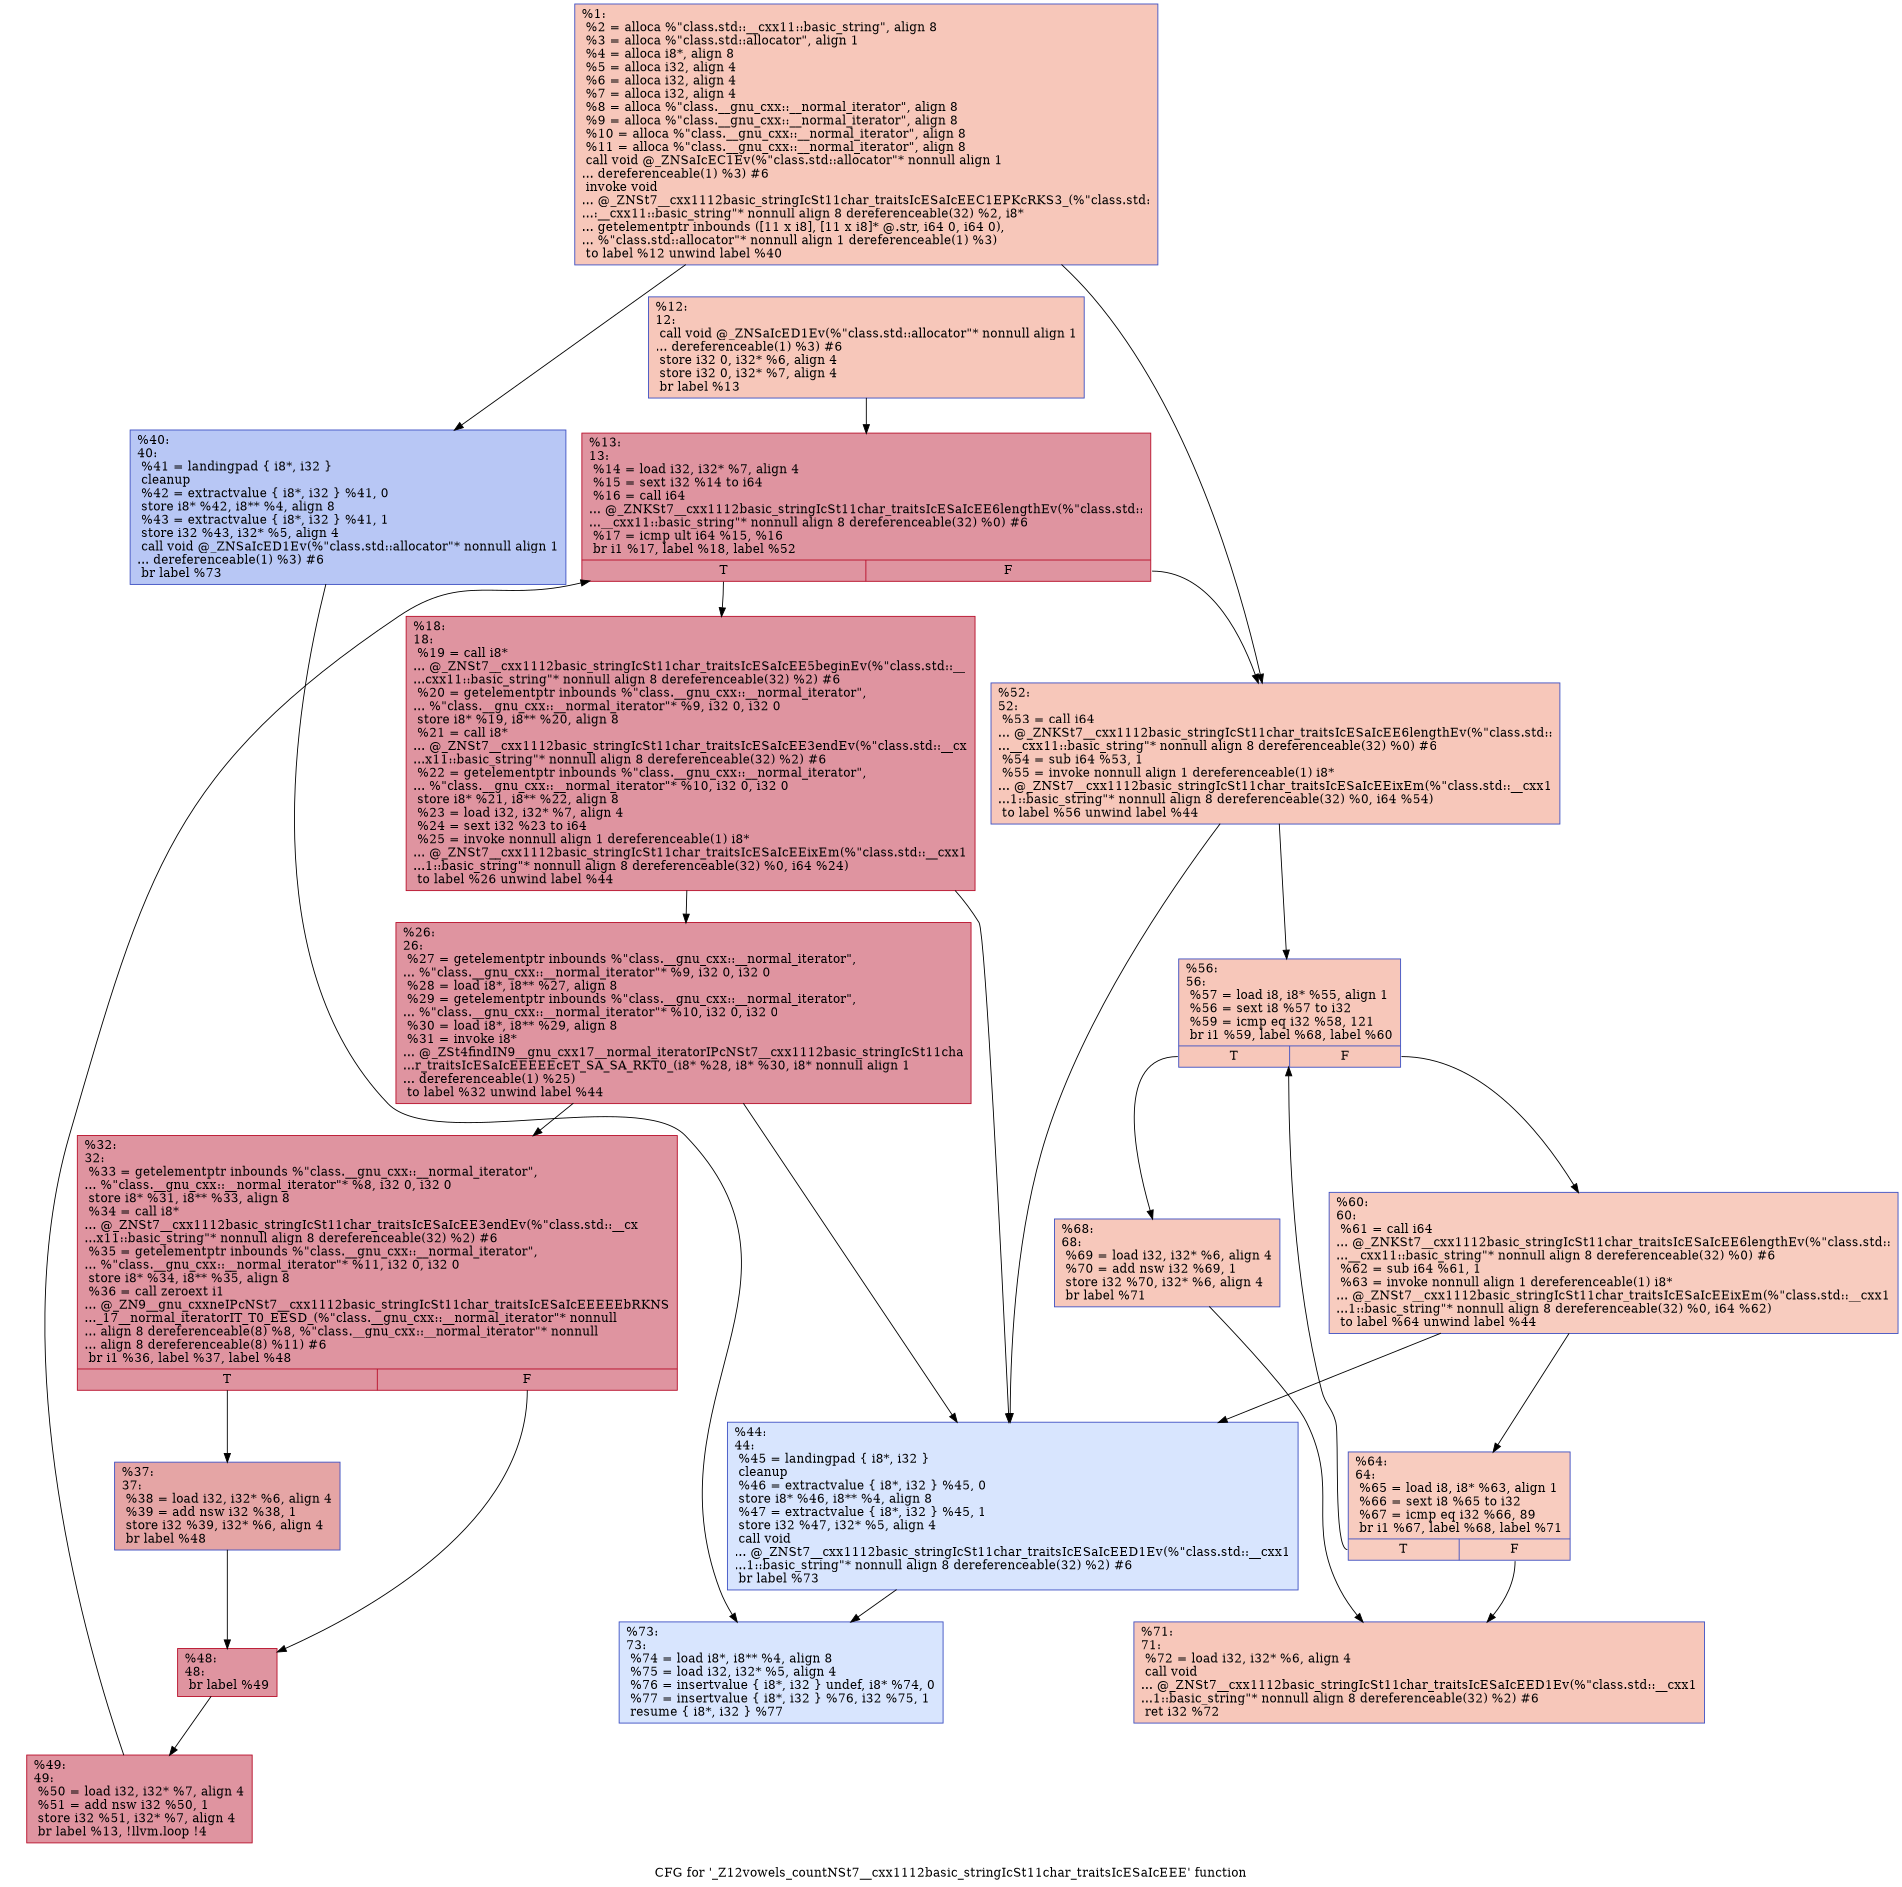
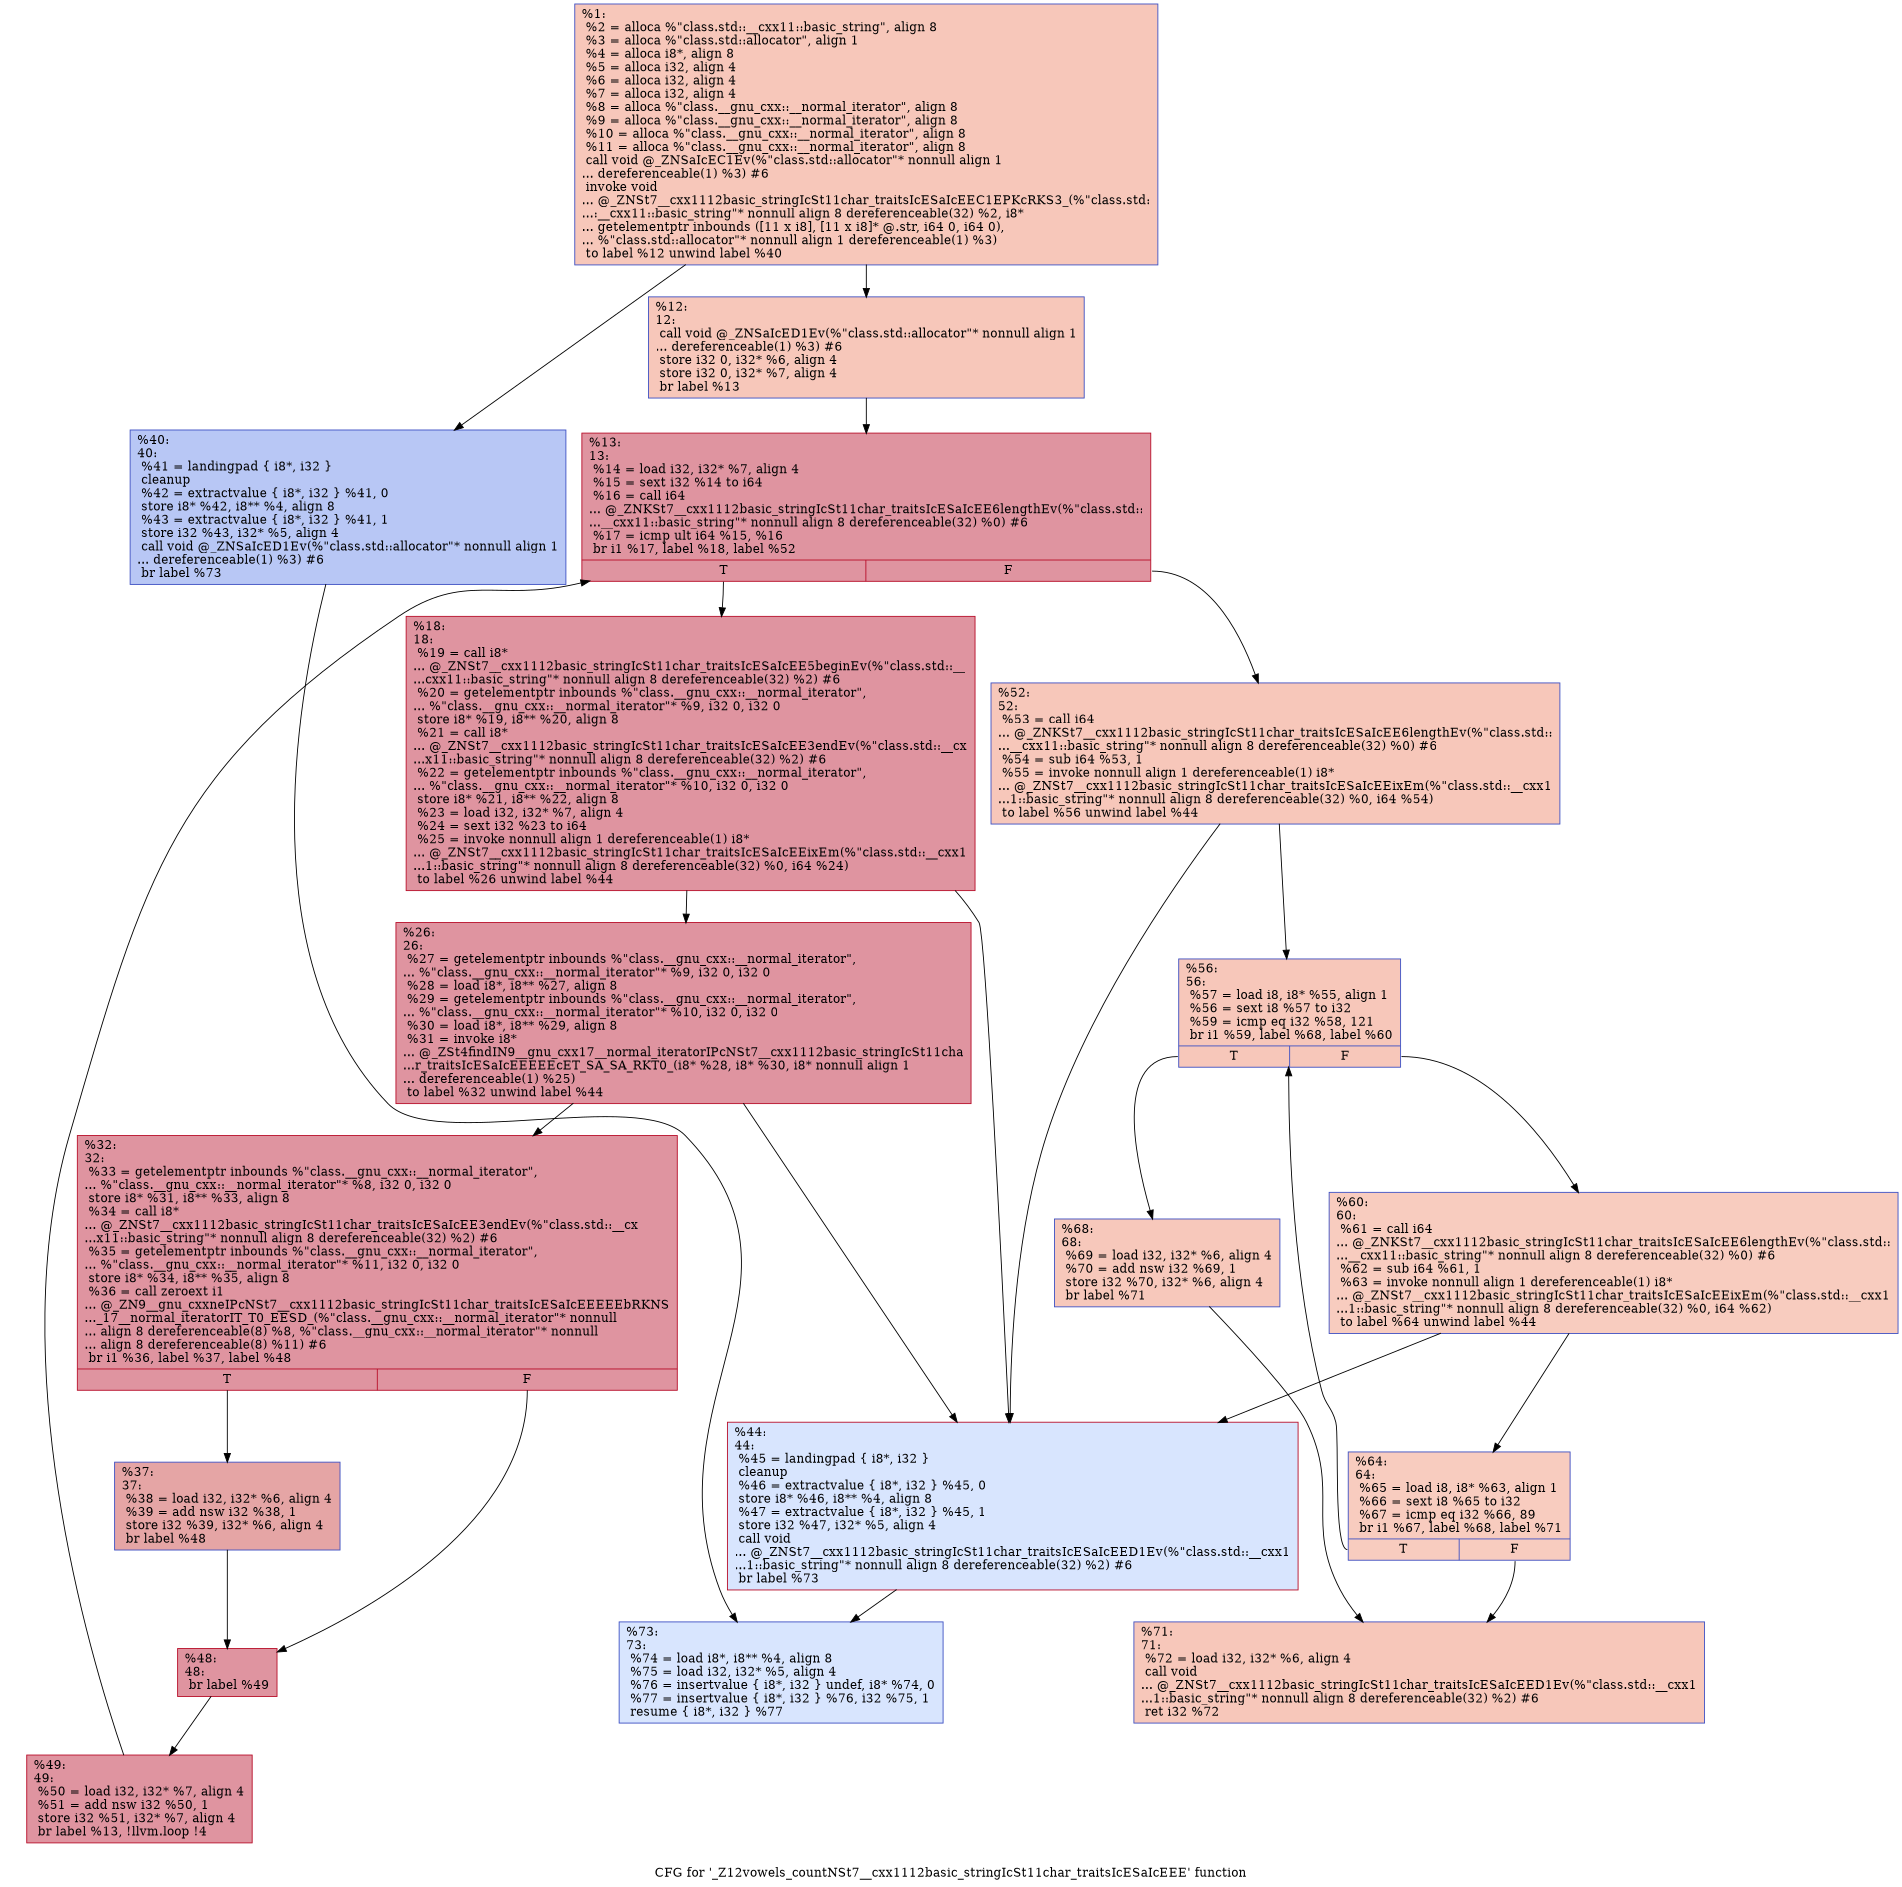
(1189, 455) -> (866, 276)
(1013, 1506) -> (1013, 1506)
